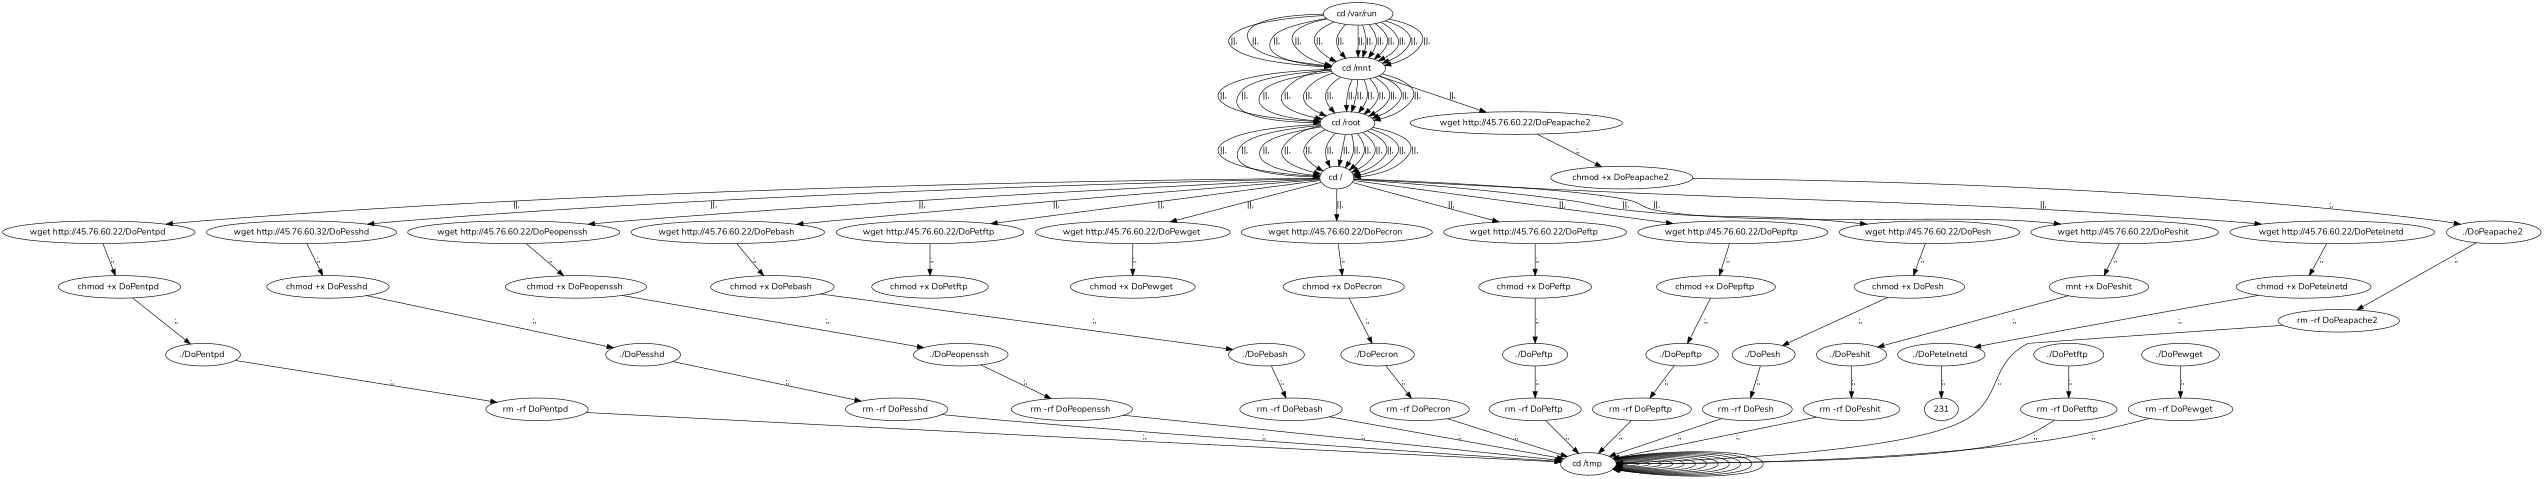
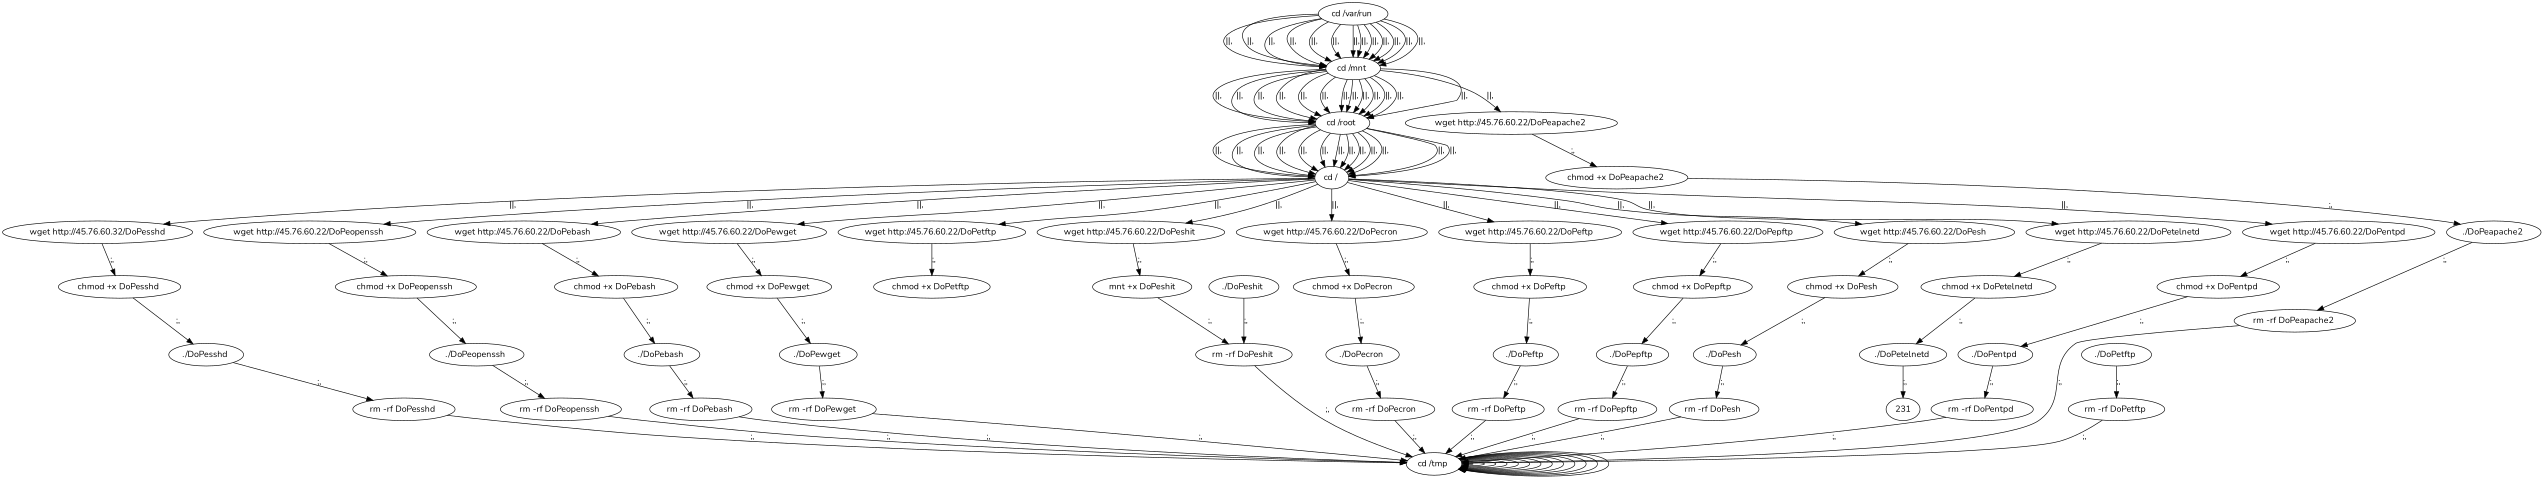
none -> (792, 318)
(1976, 321) -> (1190, 319)
